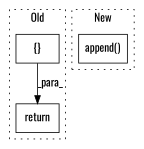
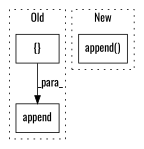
(38, 118) -> (38, 118)
